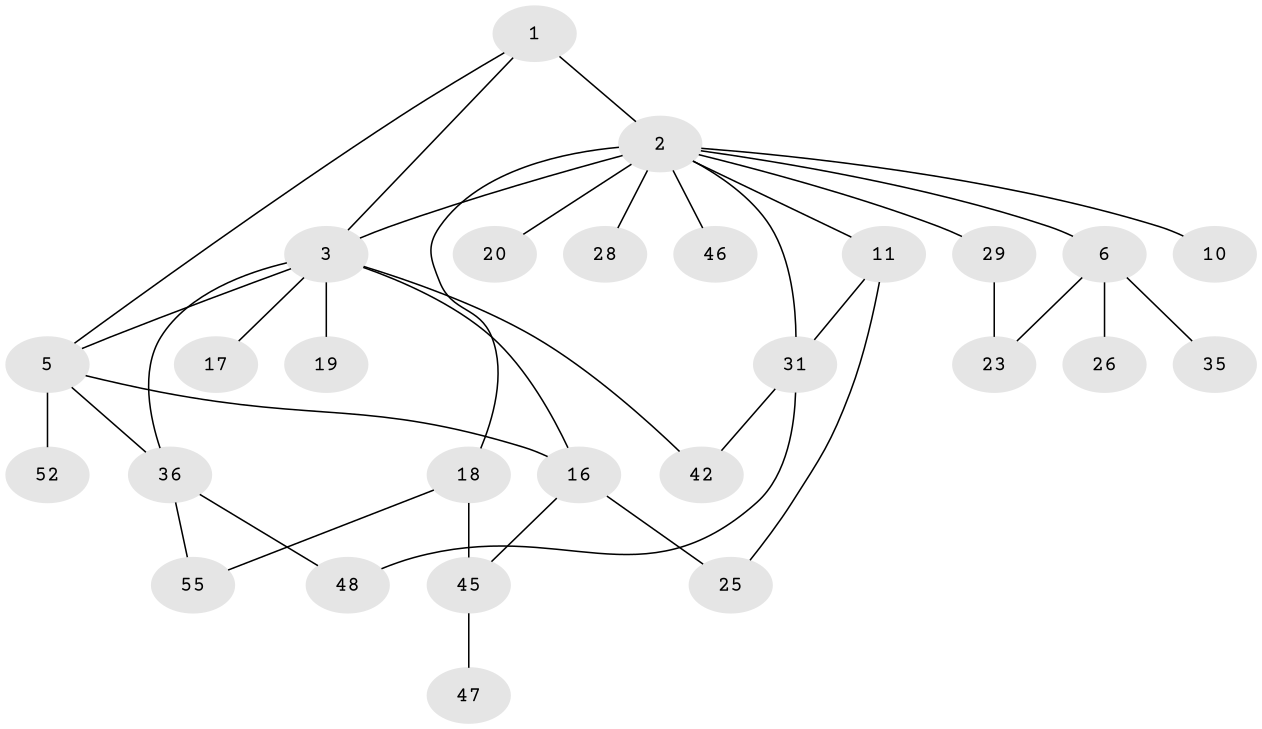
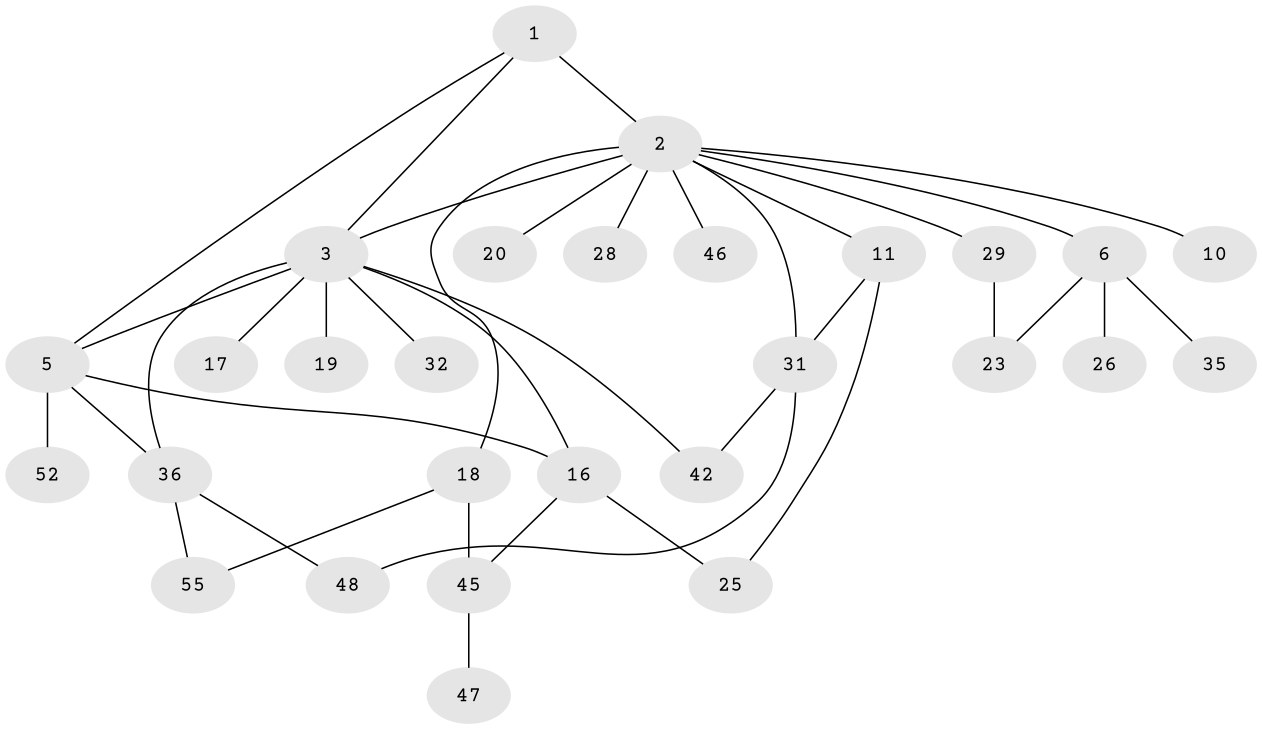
none -> (437, 365)
